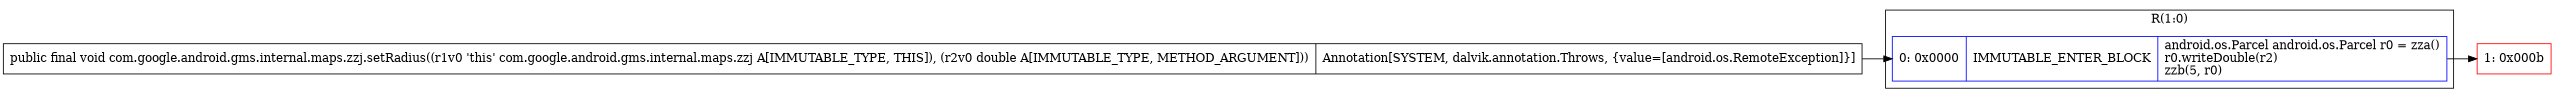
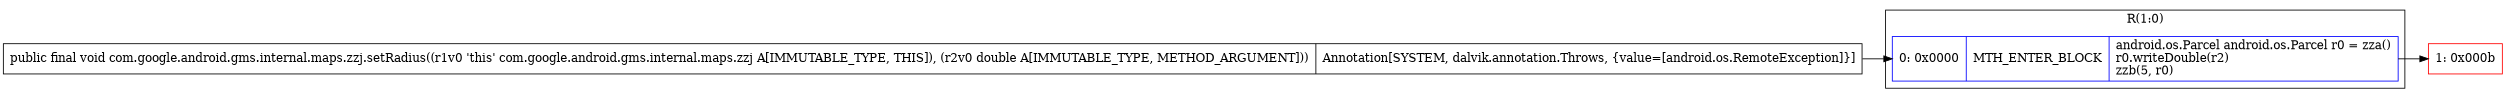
(2062, 58) -> (2038, 58)
